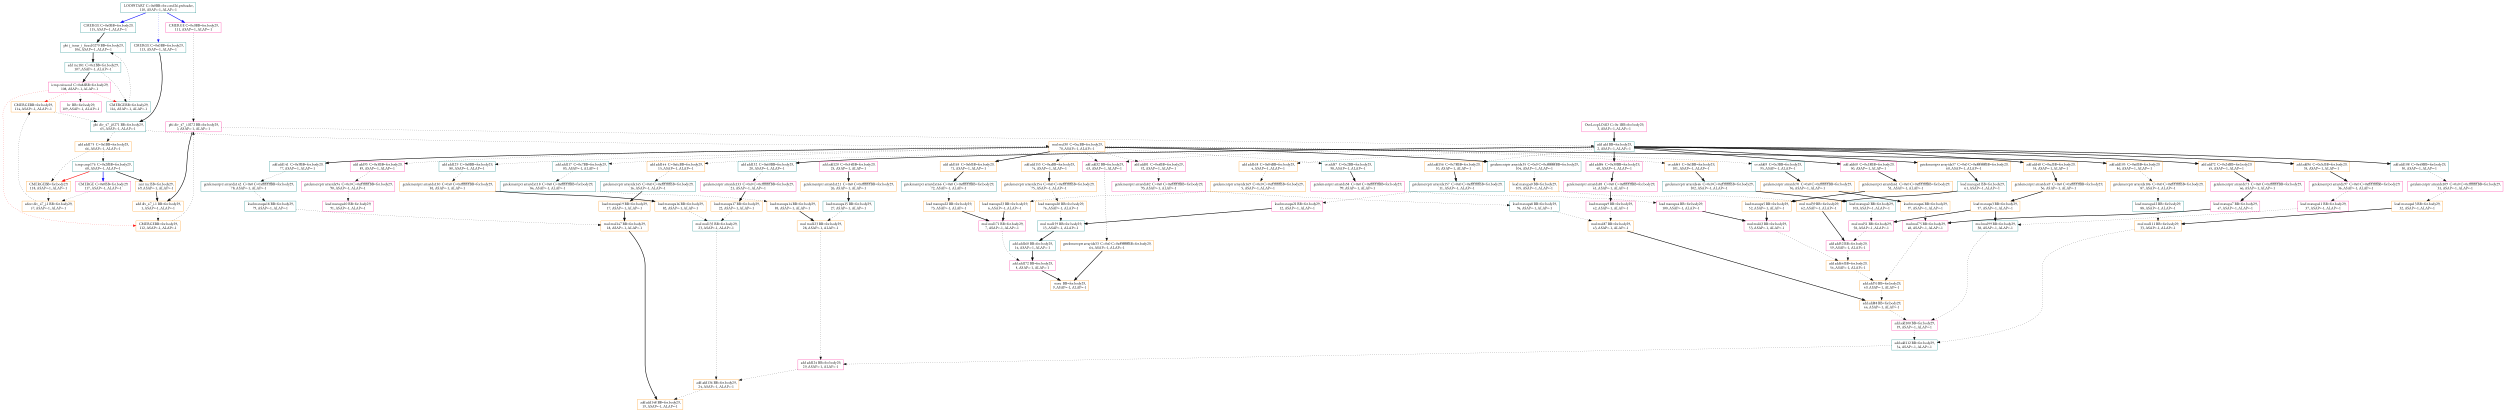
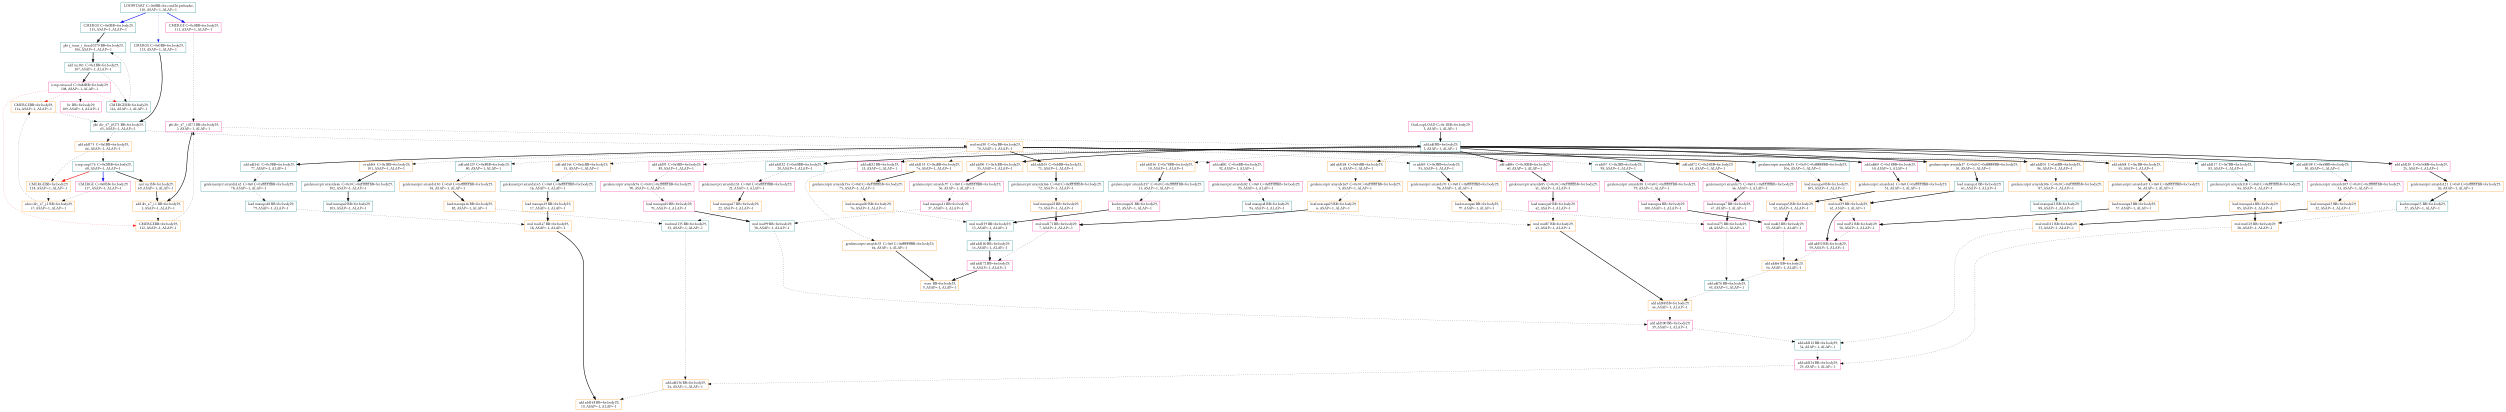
none -> (1948, 150)
(1871, 215) -> (1852, 215)
(1995, 215) -> (721, 216)
(1882, 285) -> (1726, 285)
